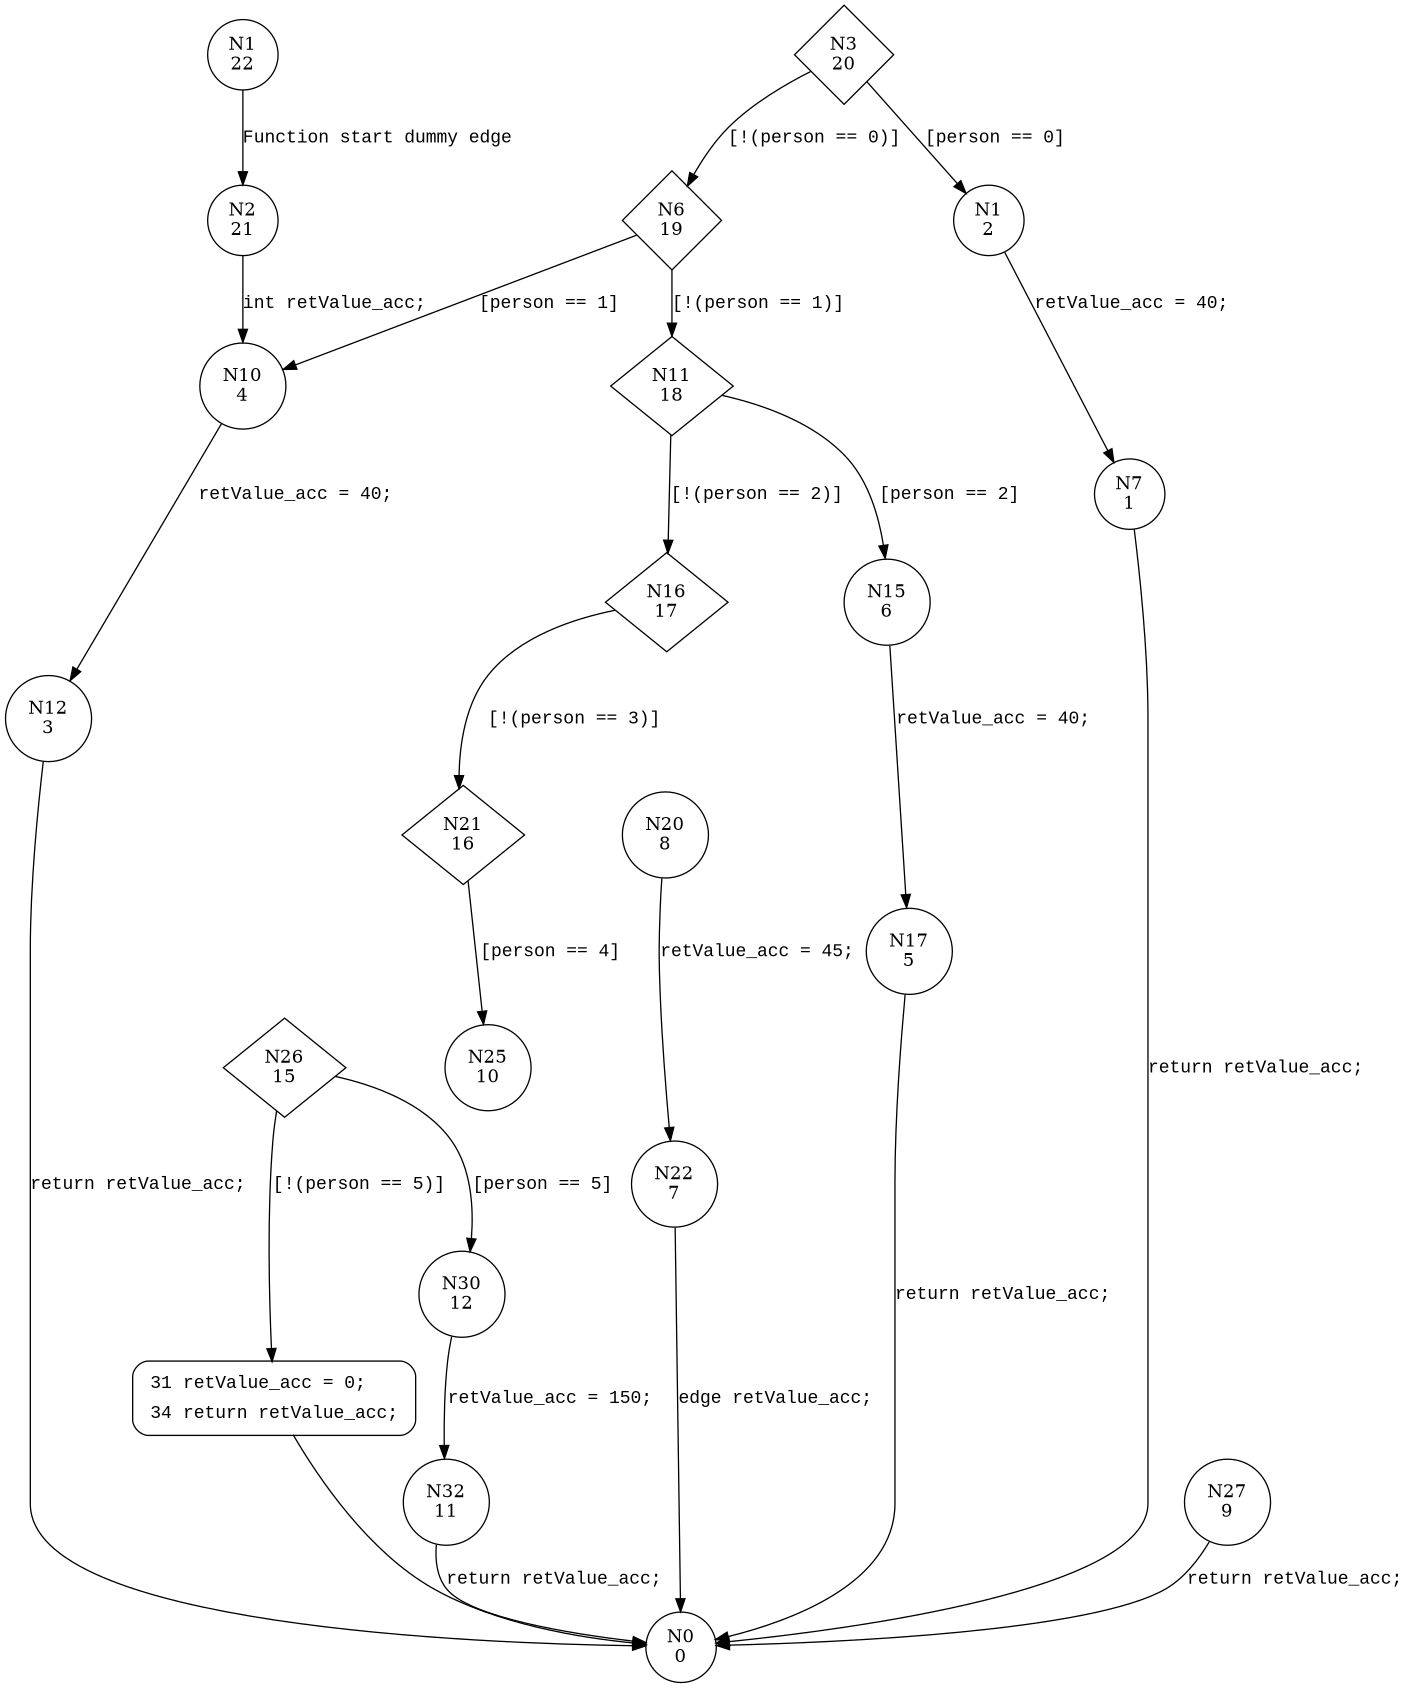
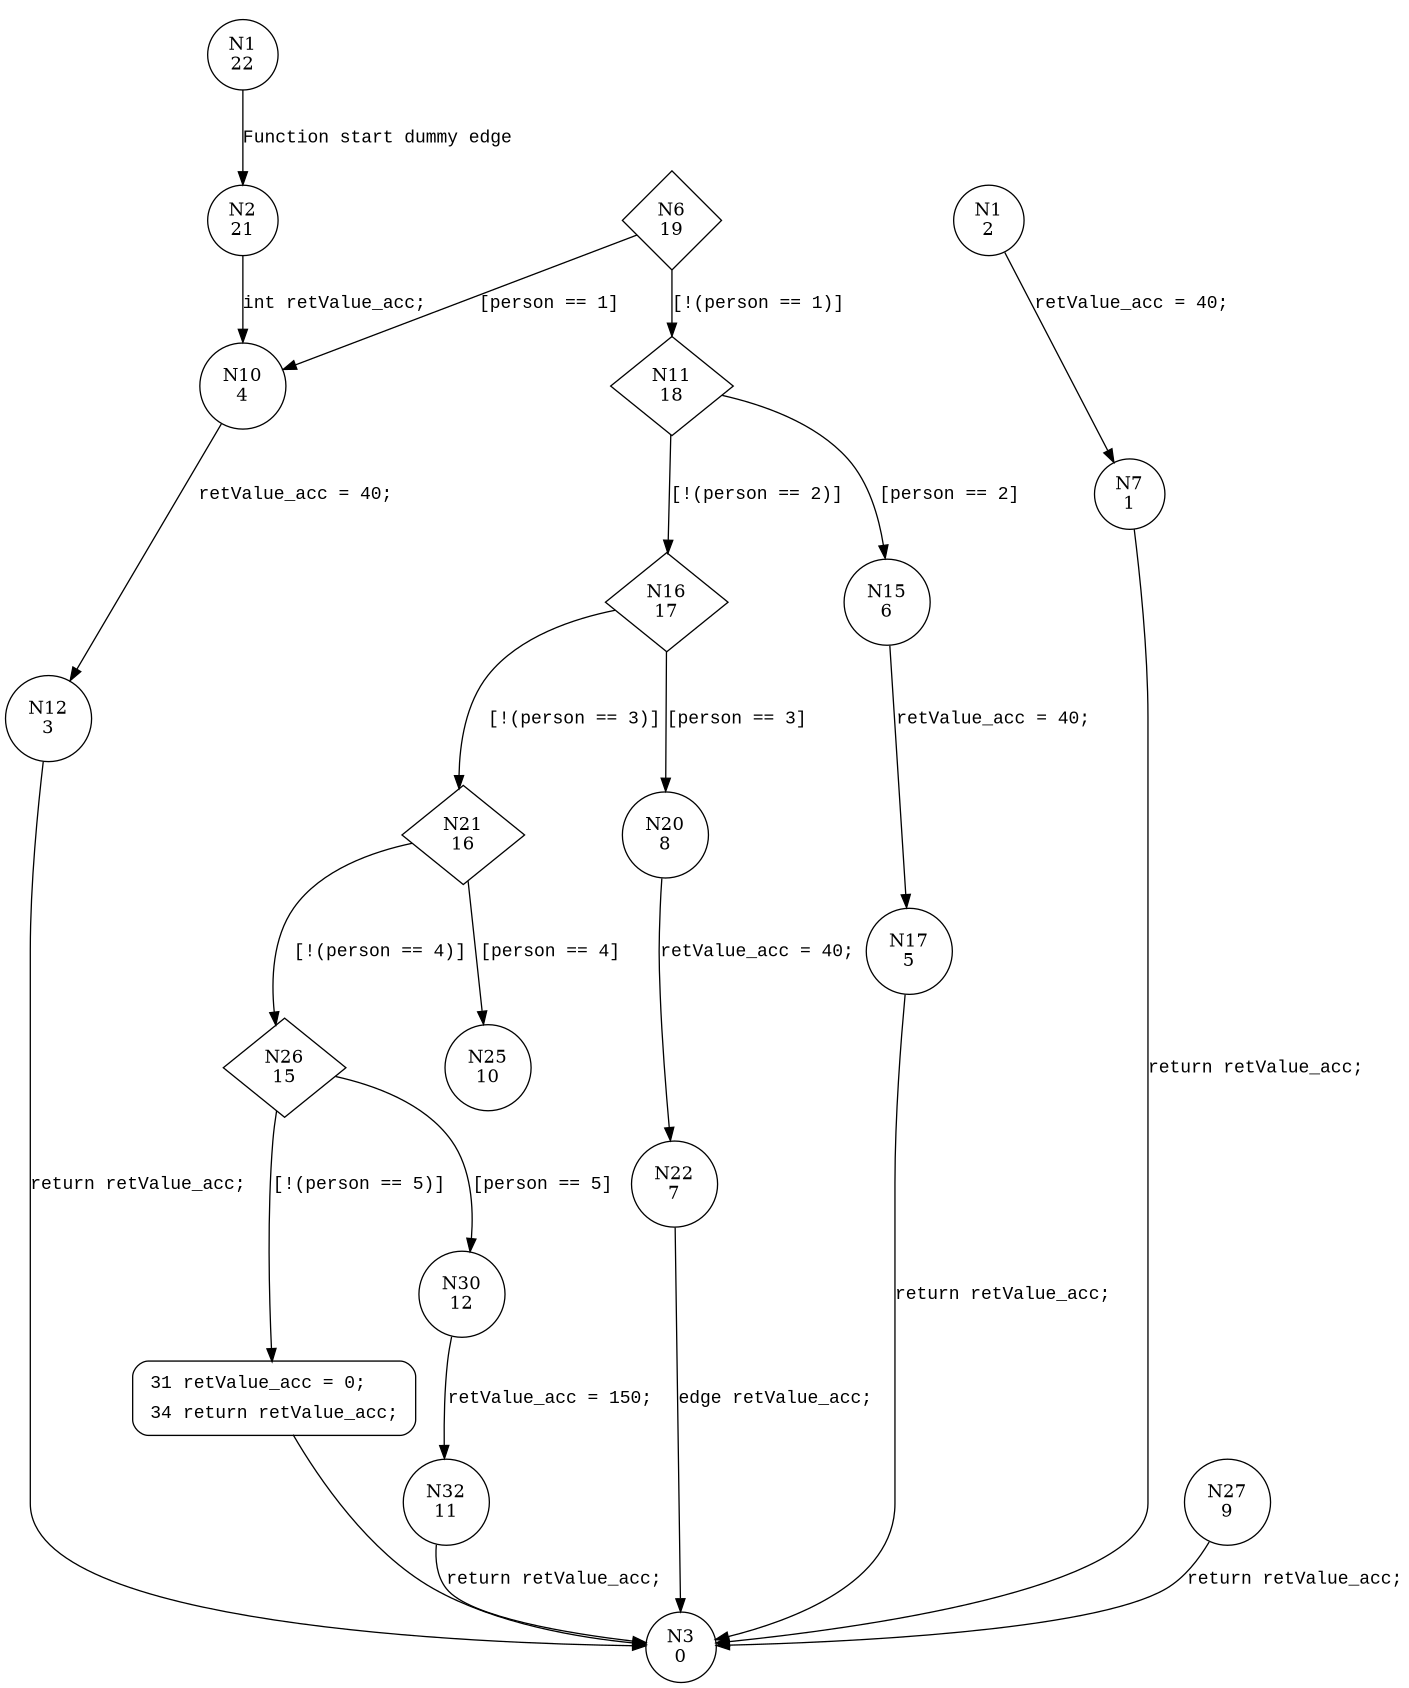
(844, 55) -> none
none -> (666, 715)
none -> (303, 897)
(757, 951) -> (757, 951)
(681, 1647) -> (681, 1647)
